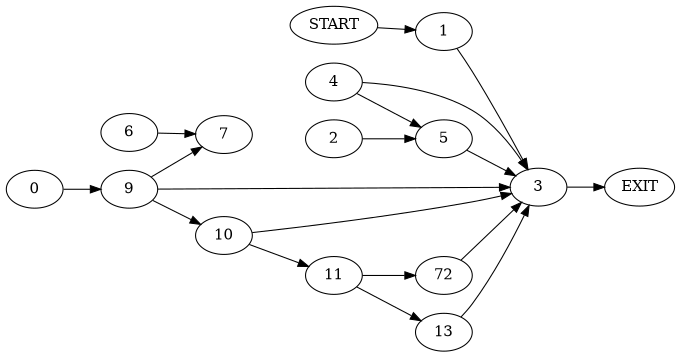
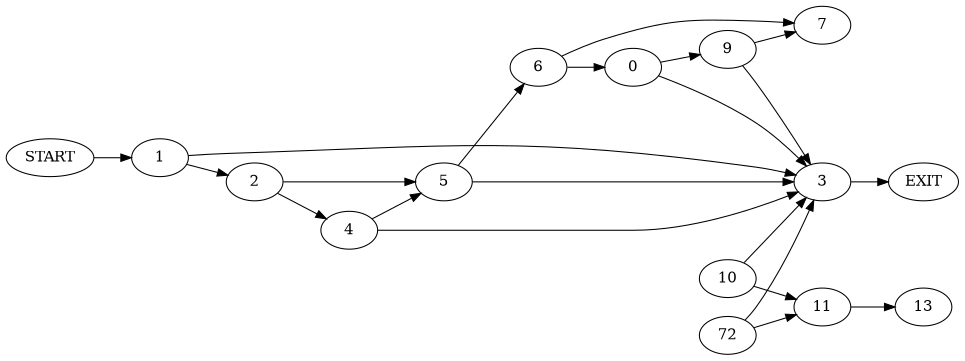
none -> (581, 67)
none -> (488, 129)
none -> (202, 168)
none -> (297, 204)
(172, 210) -> none
(496, 268) -> (733, 109)
(384, 275) -> (770, 323)
